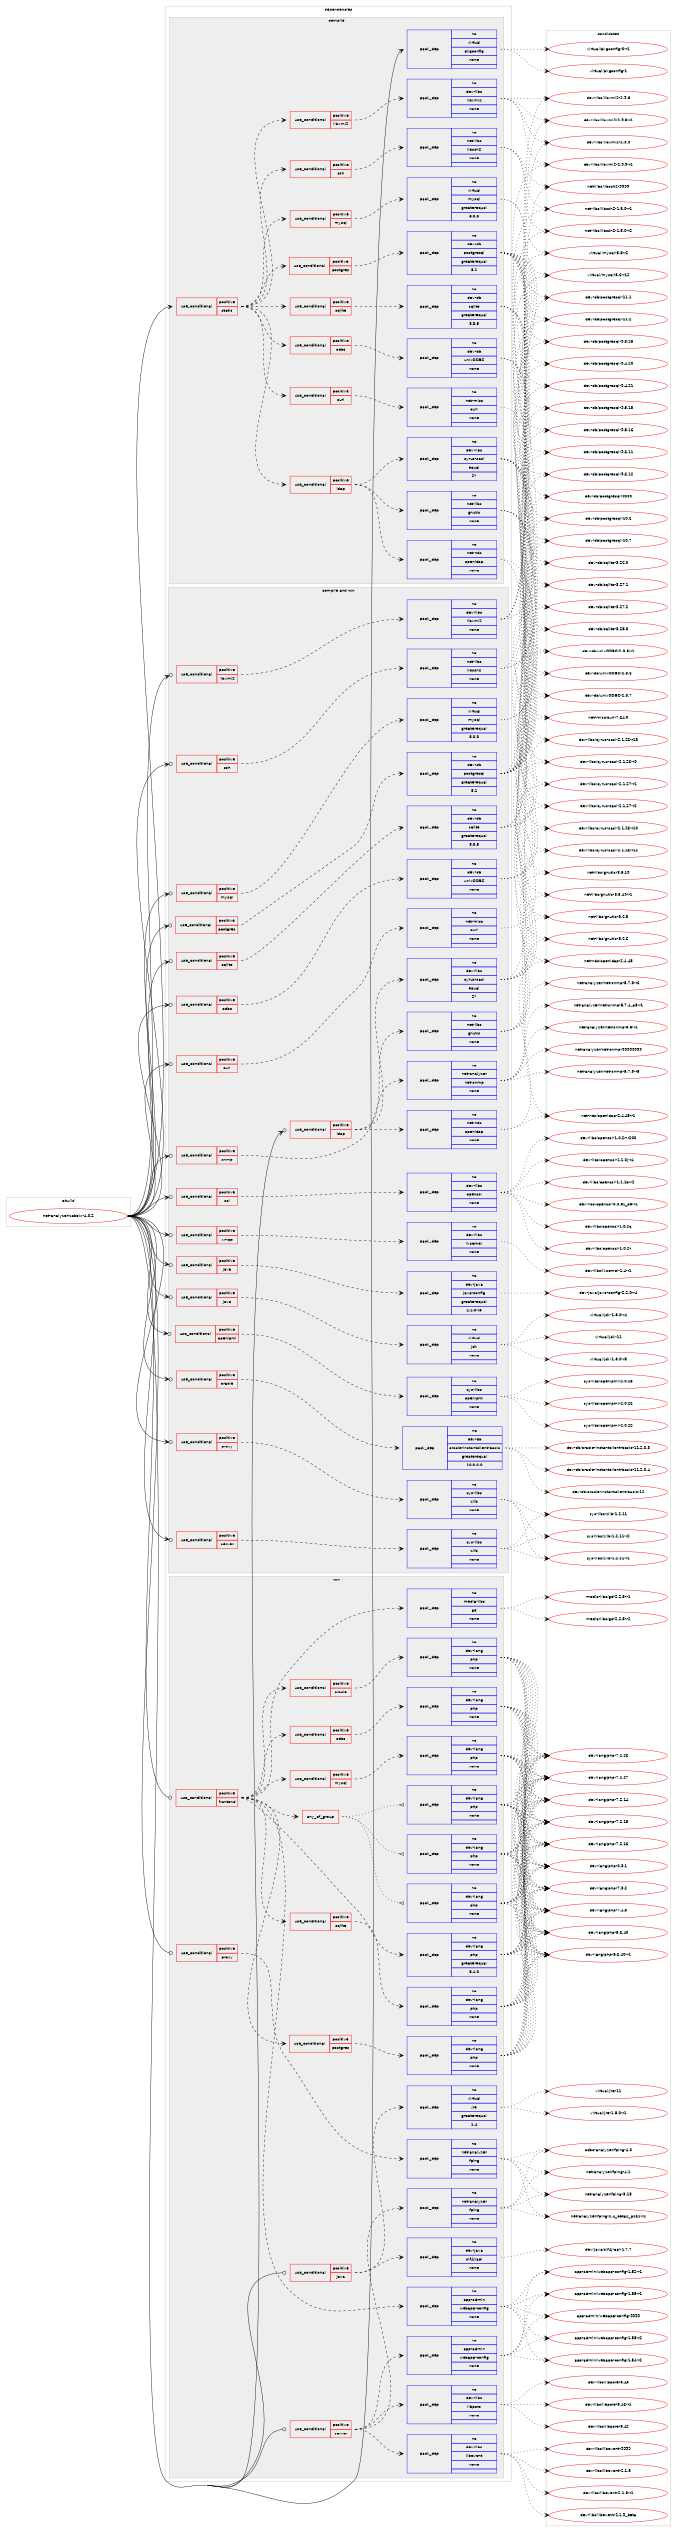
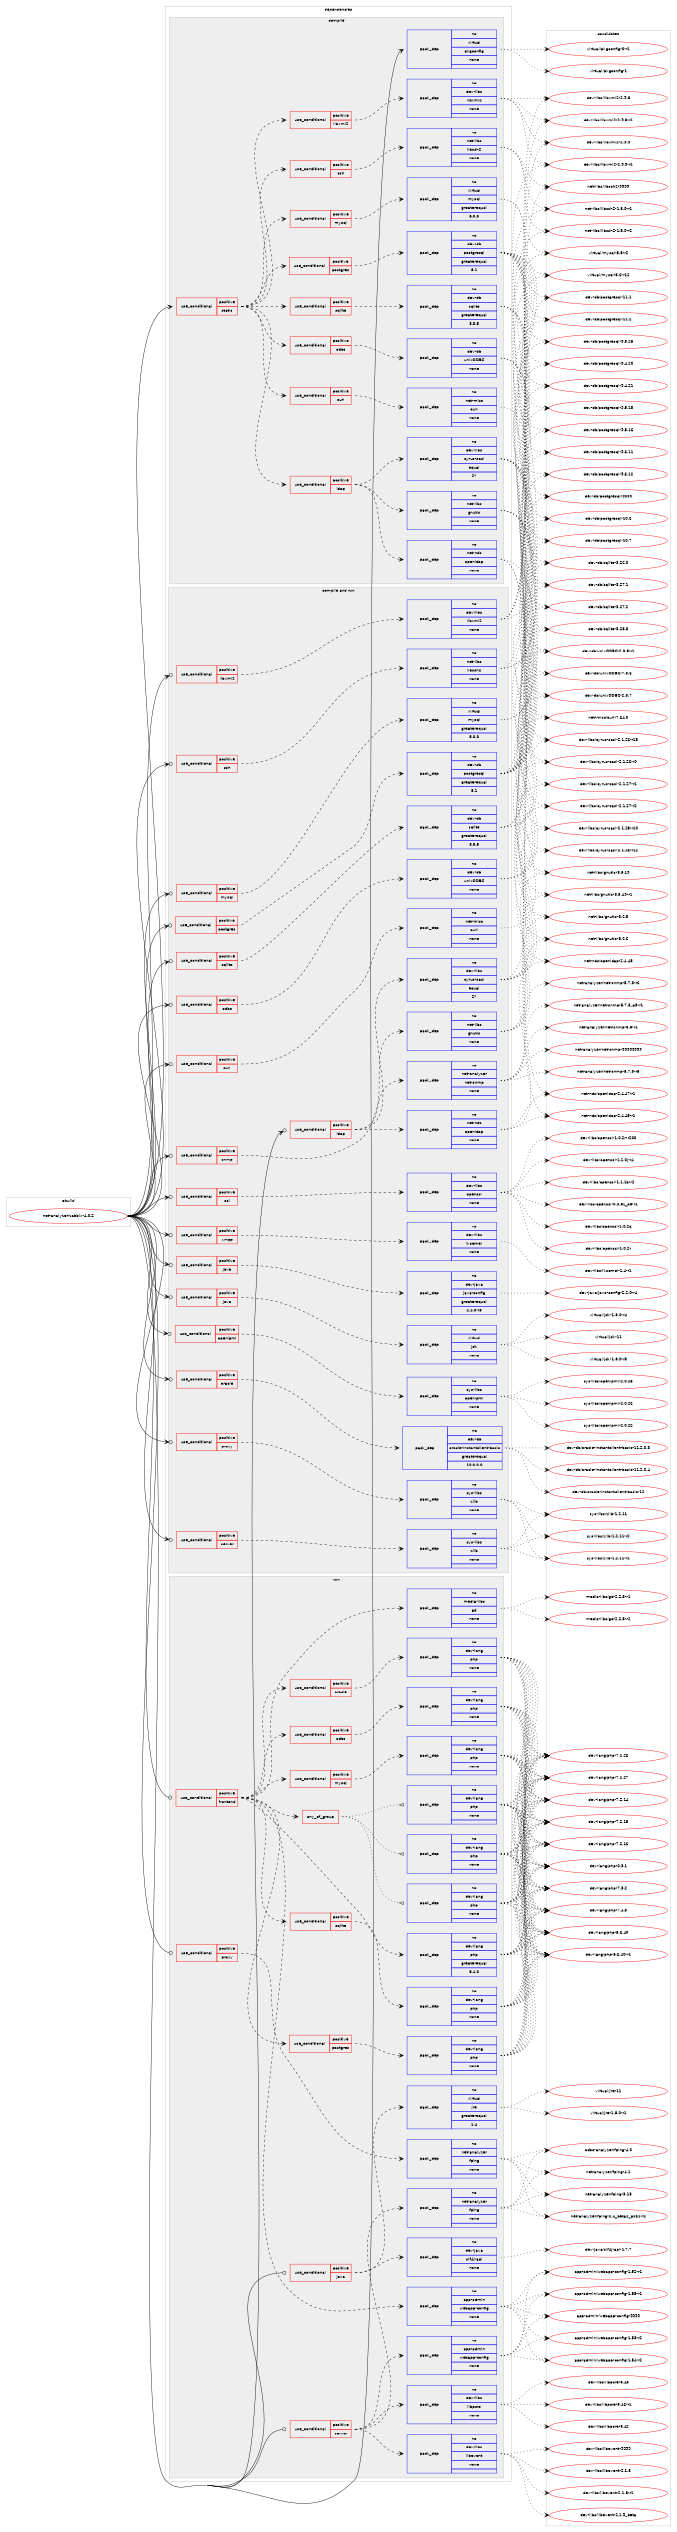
(608, 674) -> (608, 674)
(608, 828) -> (608, 828)
(608, 1005) -> (608, 1005)
none -> (608, 1094)
